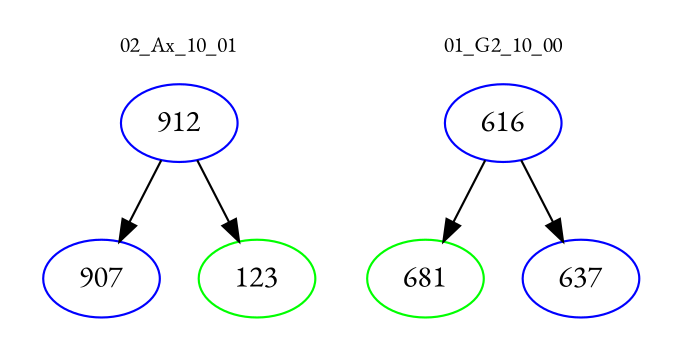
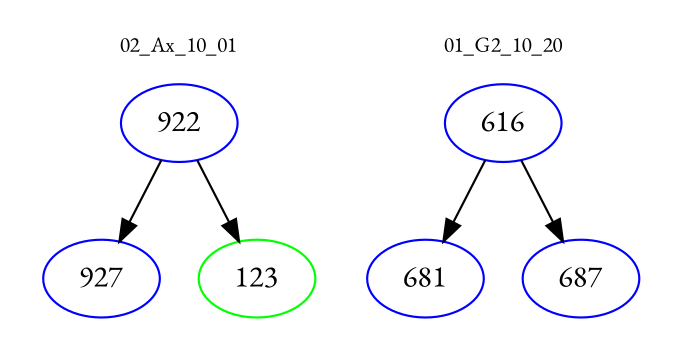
(503, 46) -> (503, 46)
(179, 123) -> (179, 123)
(102, 279) -> (102, 279)
(425, 279) -> (425, 279)
(581, 279) -> (581, 279)
